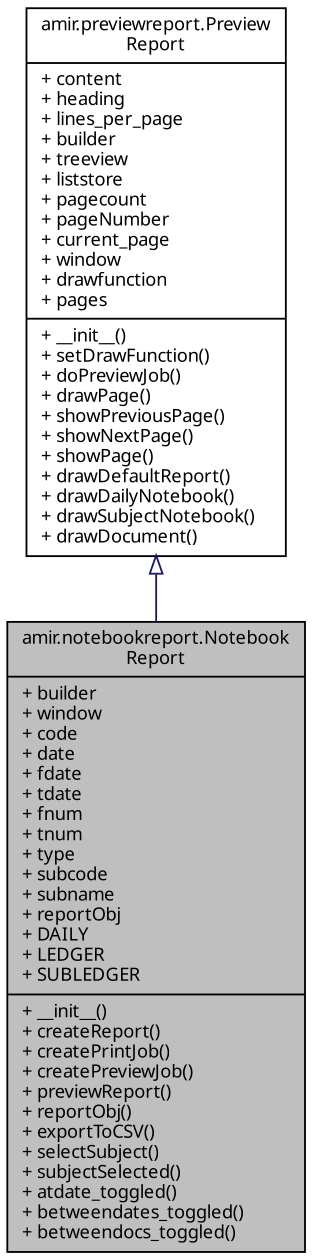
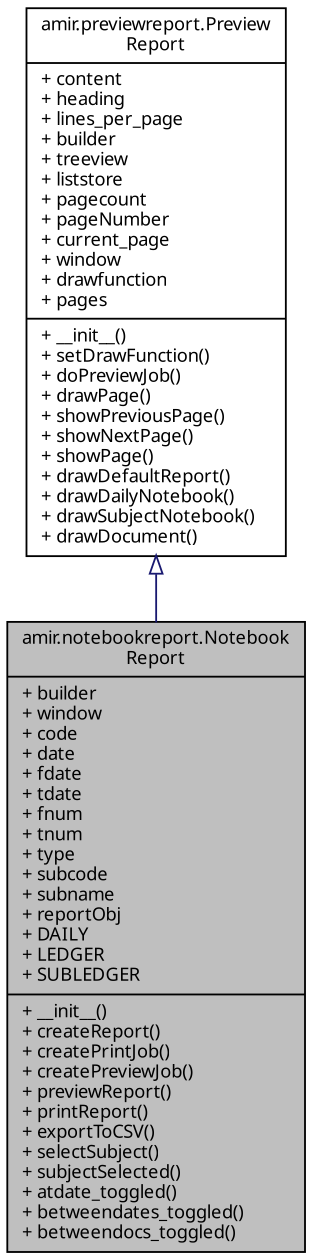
(78, 1112) -> (86, 1112)
